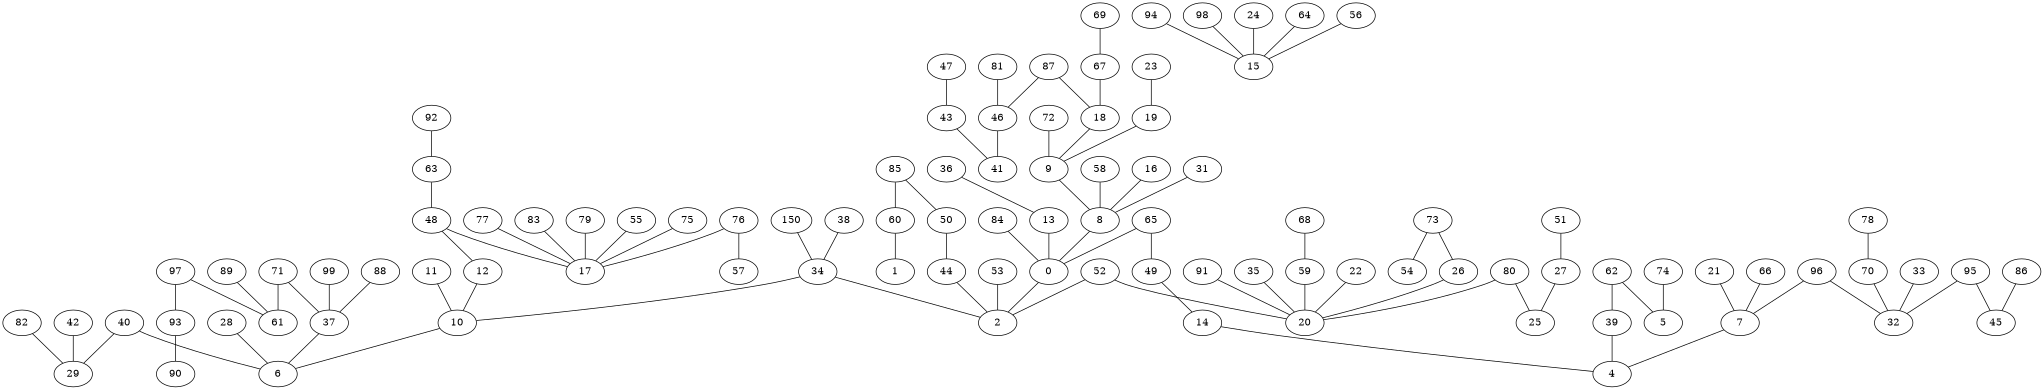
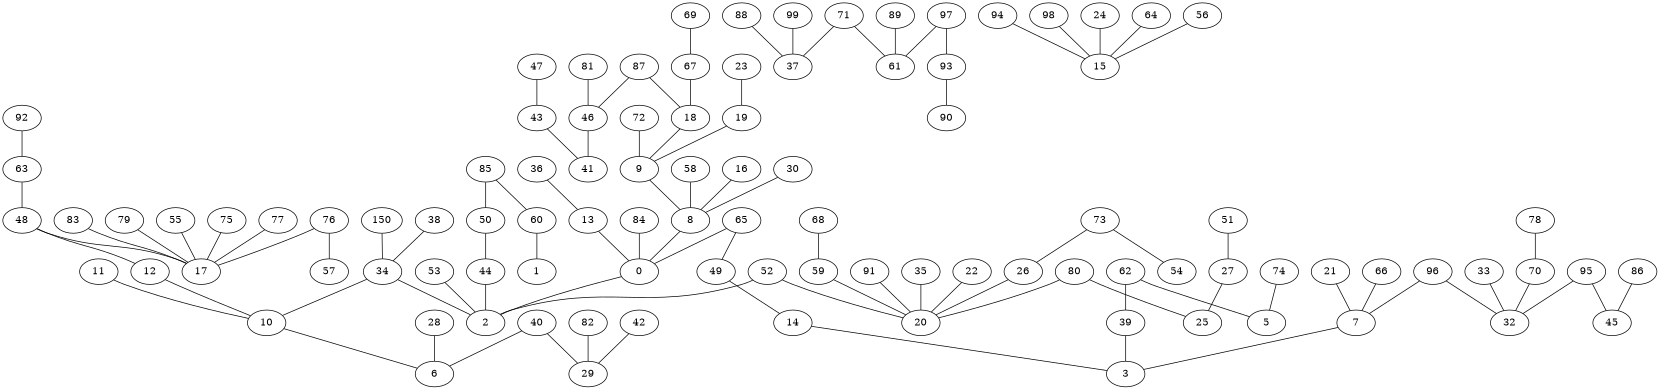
(1202, 169) -> (793, 169)
(304, 348) -> none
(1612, 374) -> (1126, 374)
